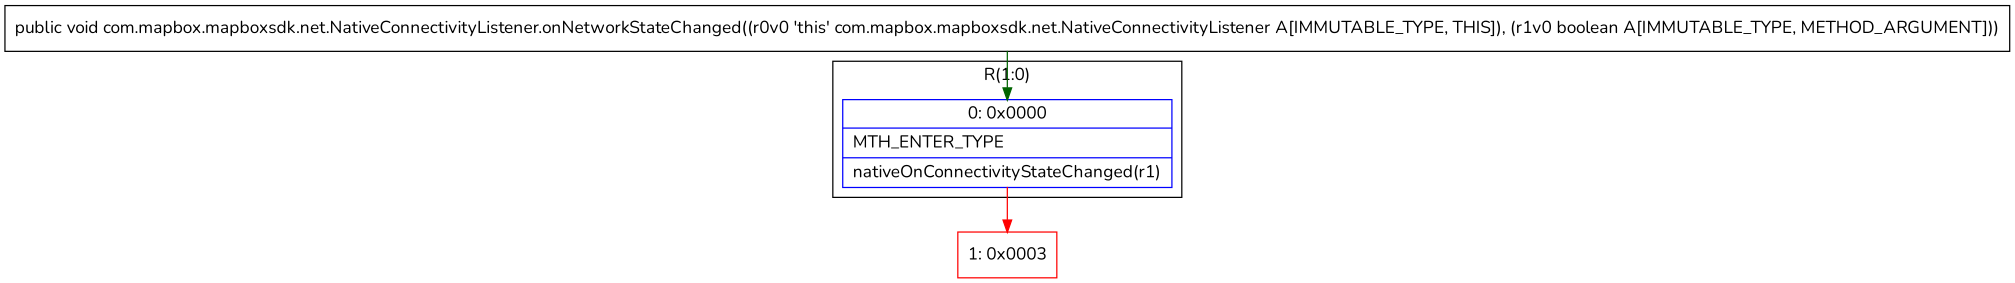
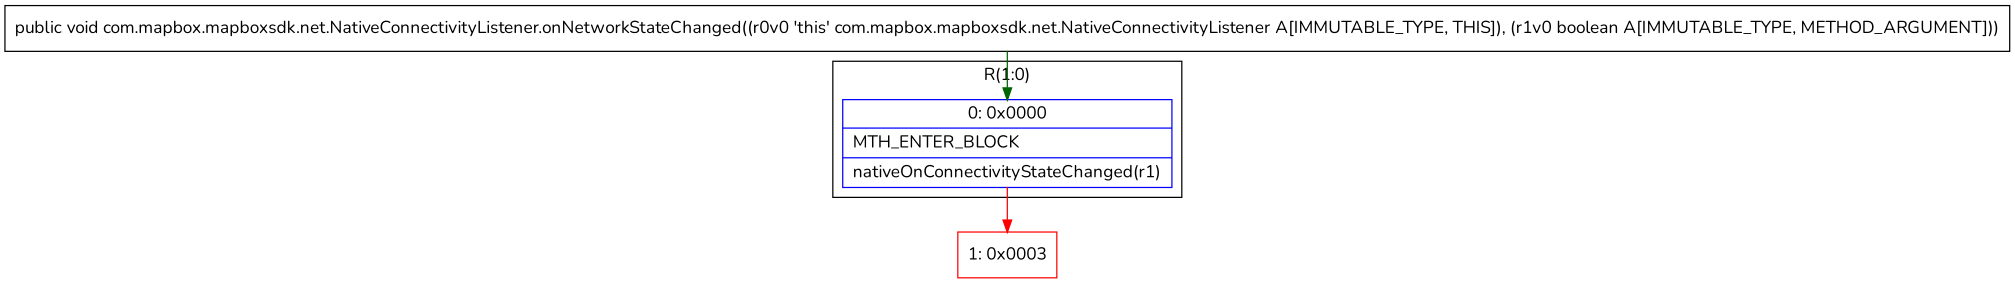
(929, 142) -> (937, 142)
